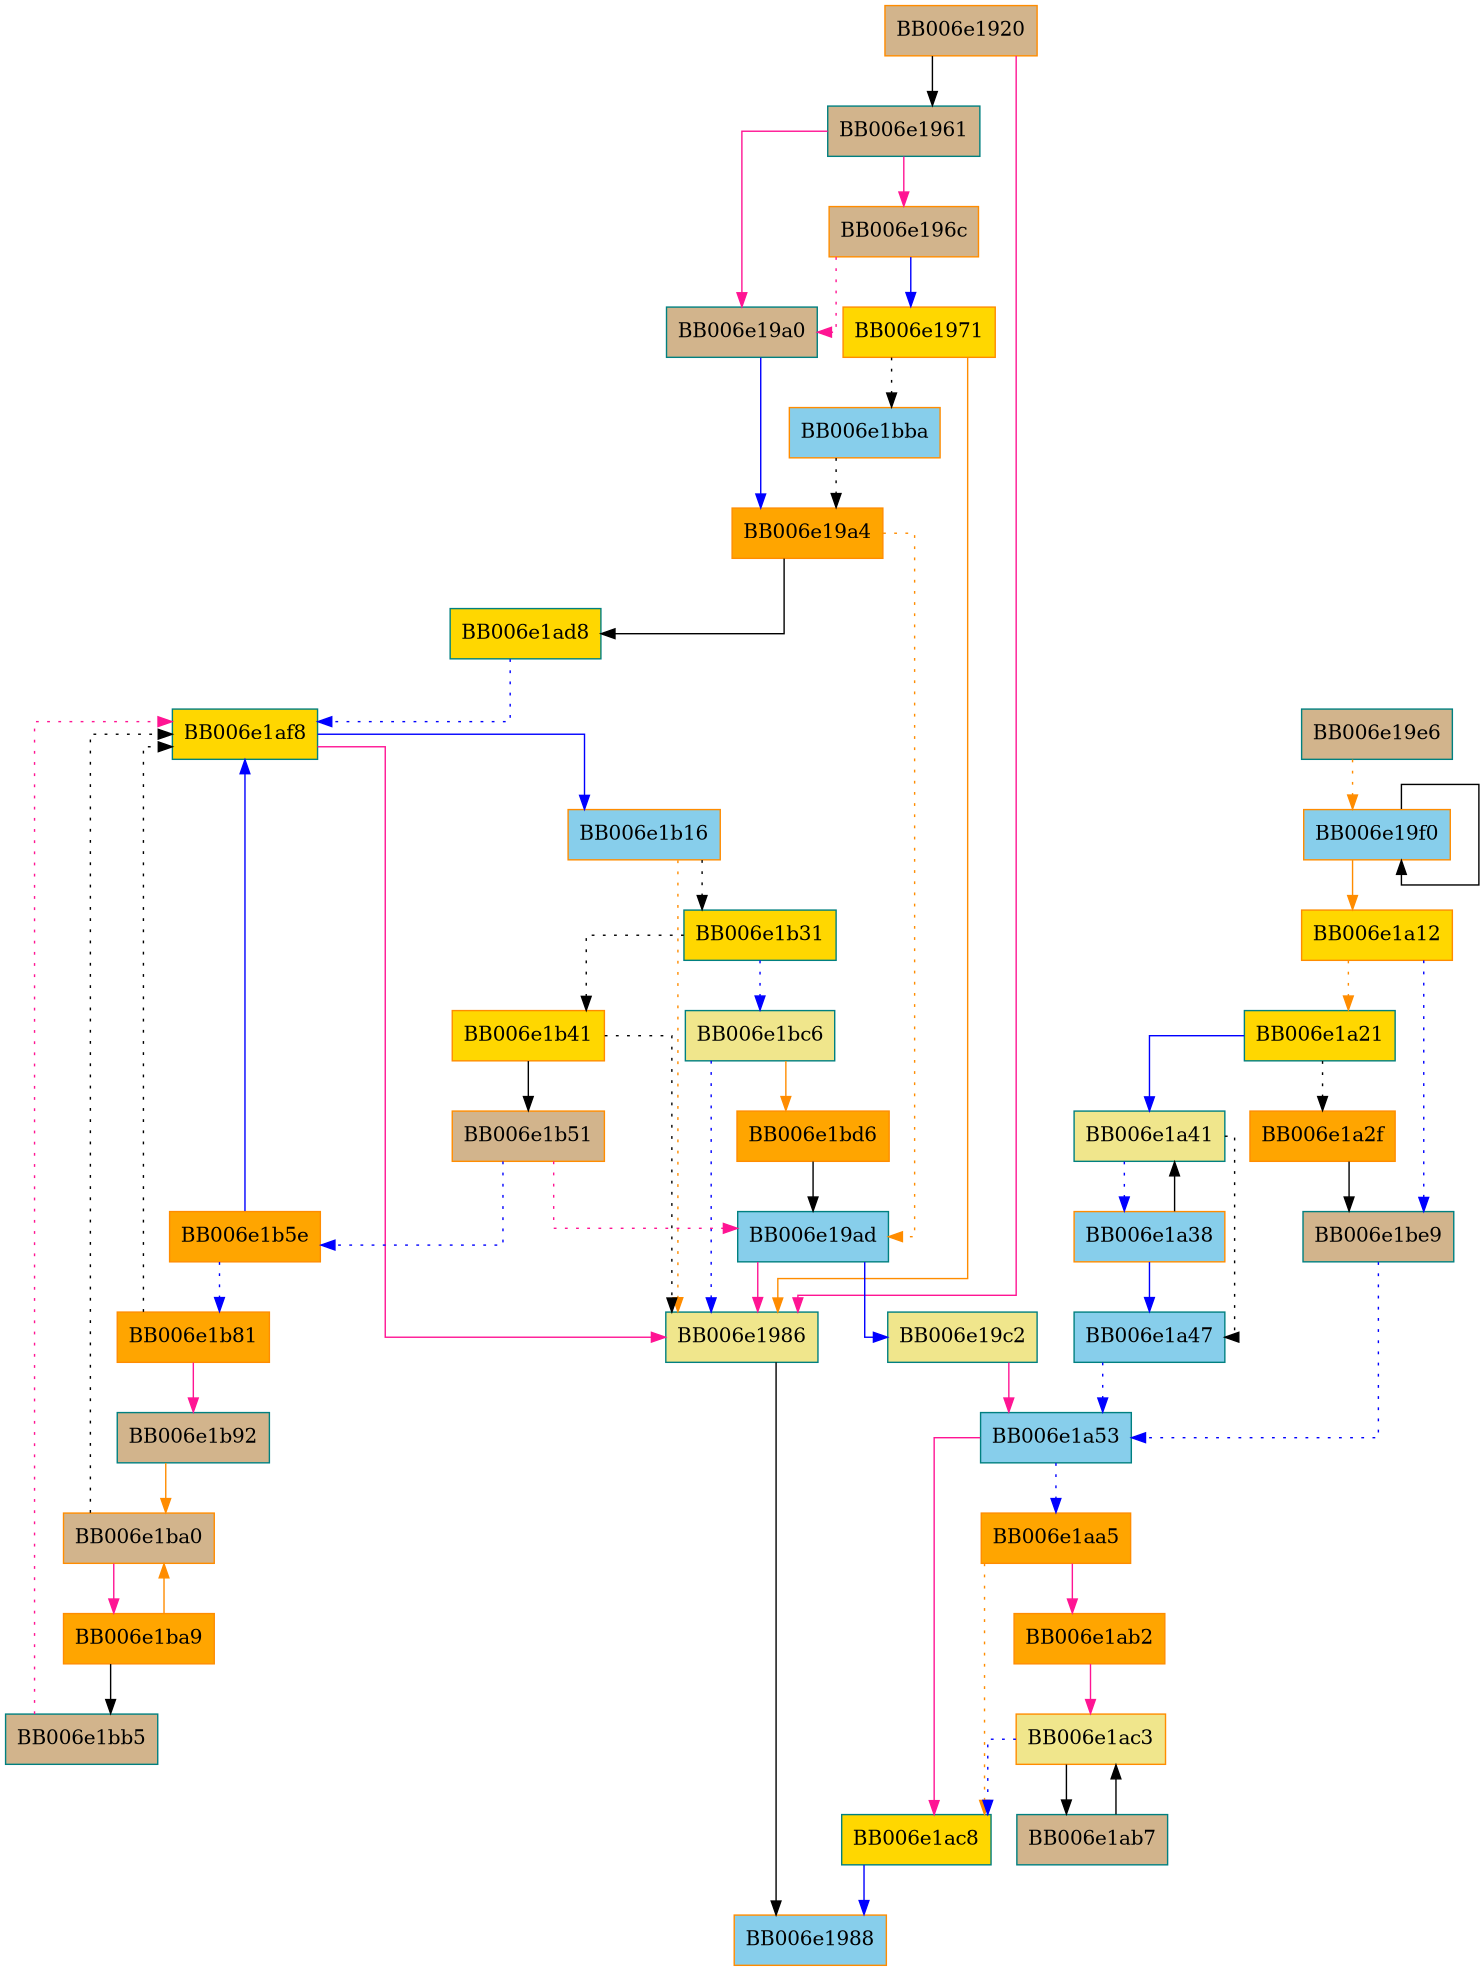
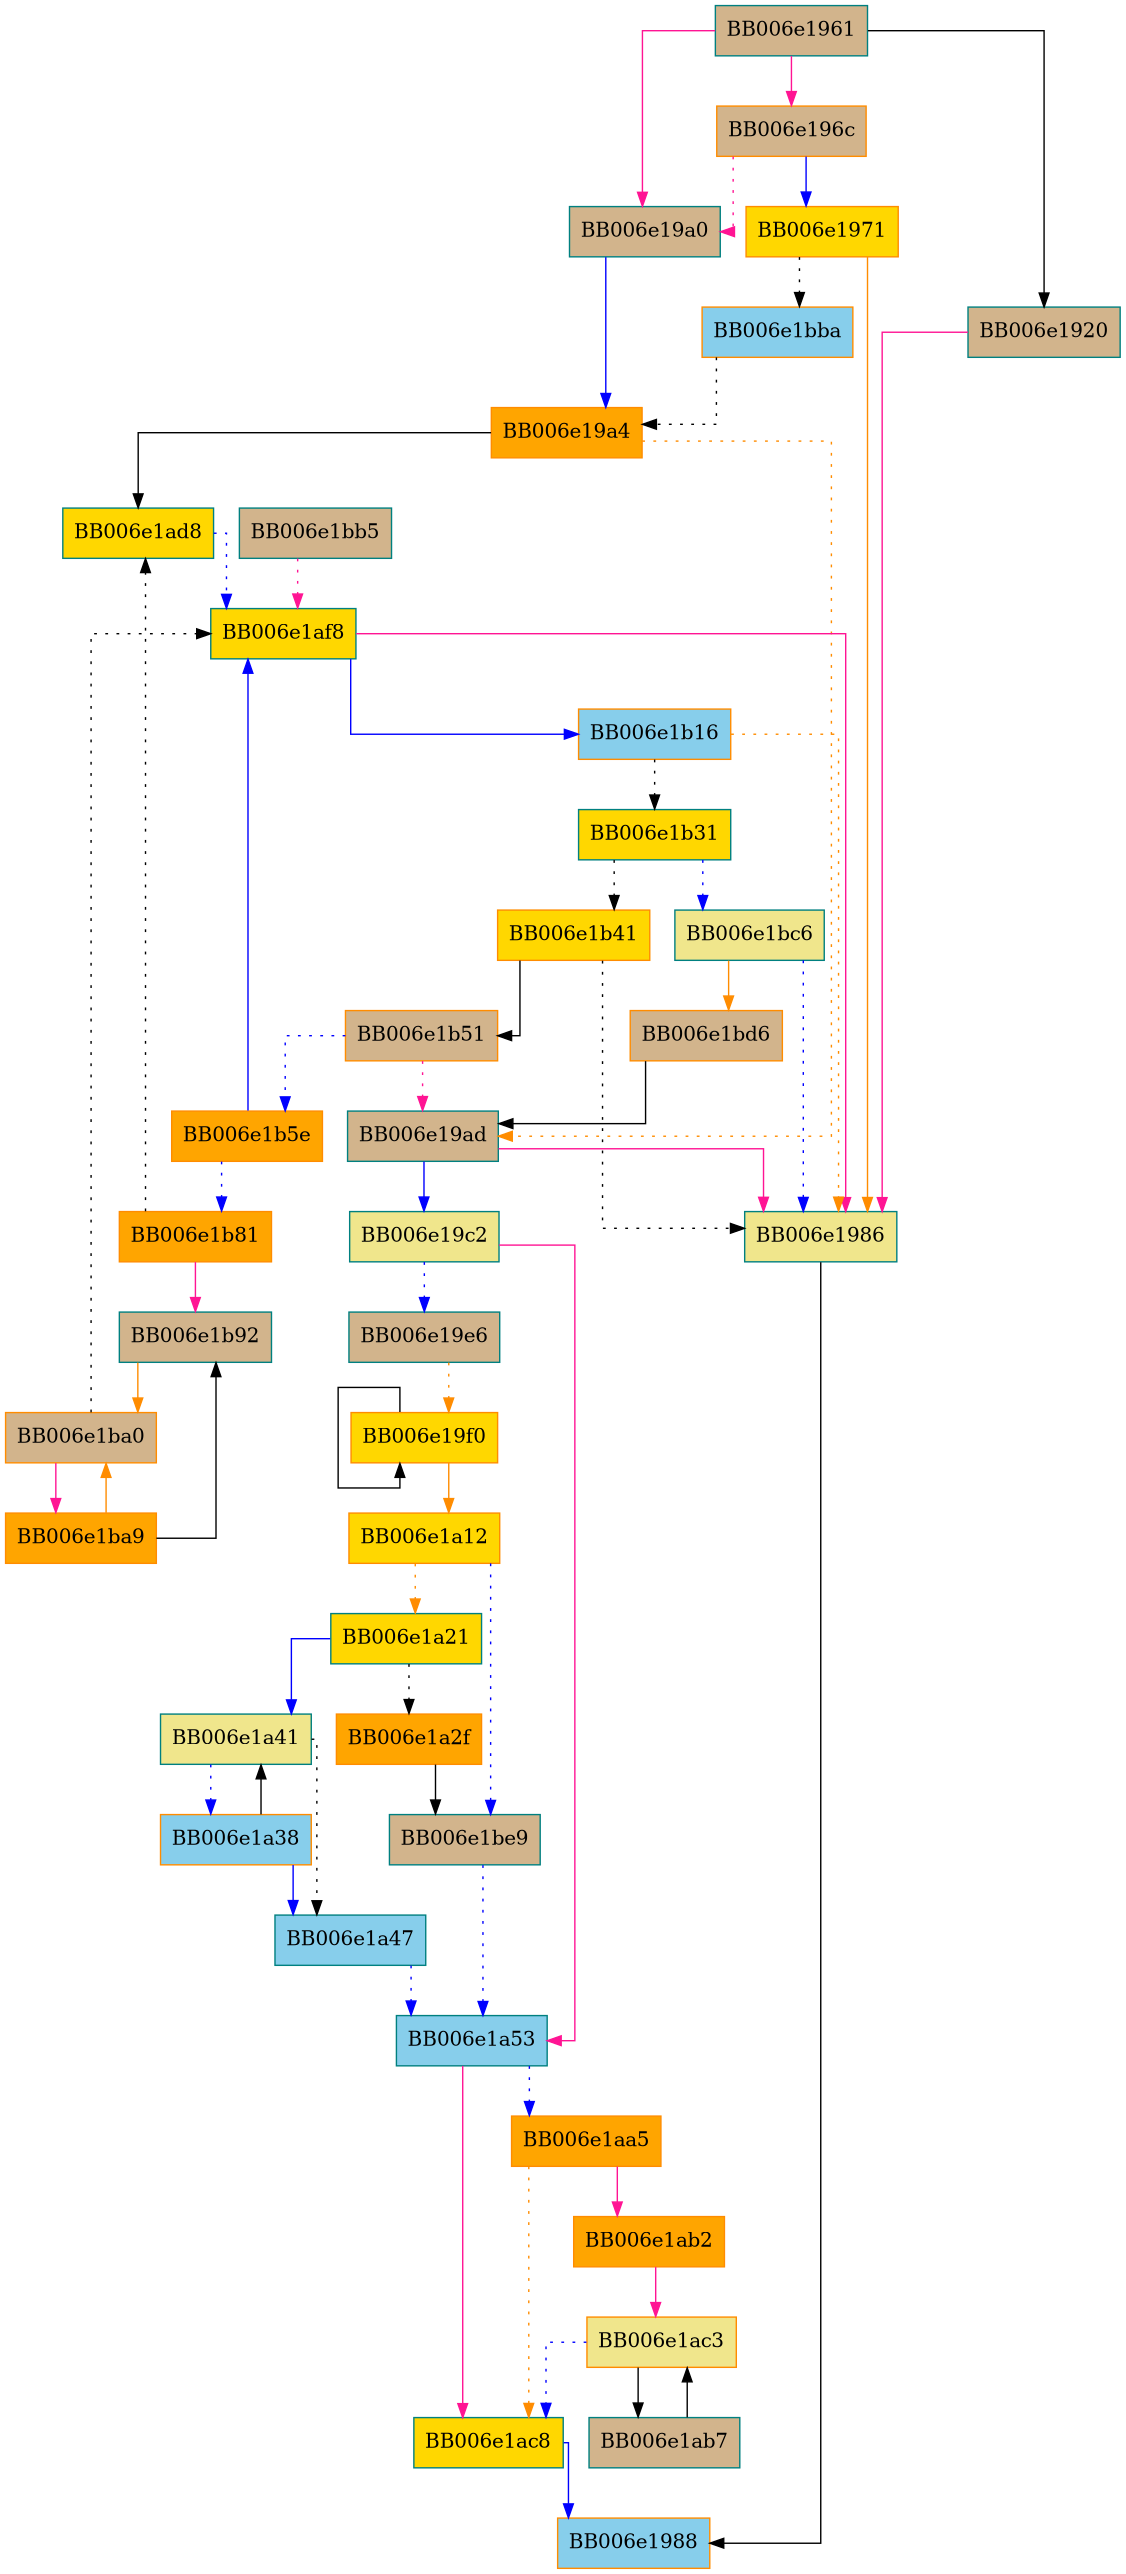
(961, 31) -> (1044, 332)
(932, 74) -> (1044, 74)
(1377, 835) -> (424, 1438)
(143, 1022) -> (146, 892)
(813, 1136) -> (706, 1036)
(813, 1237) -> (423, 1136)
none -> (424, 1280)
(111, 1682) -> (216, 1487)
